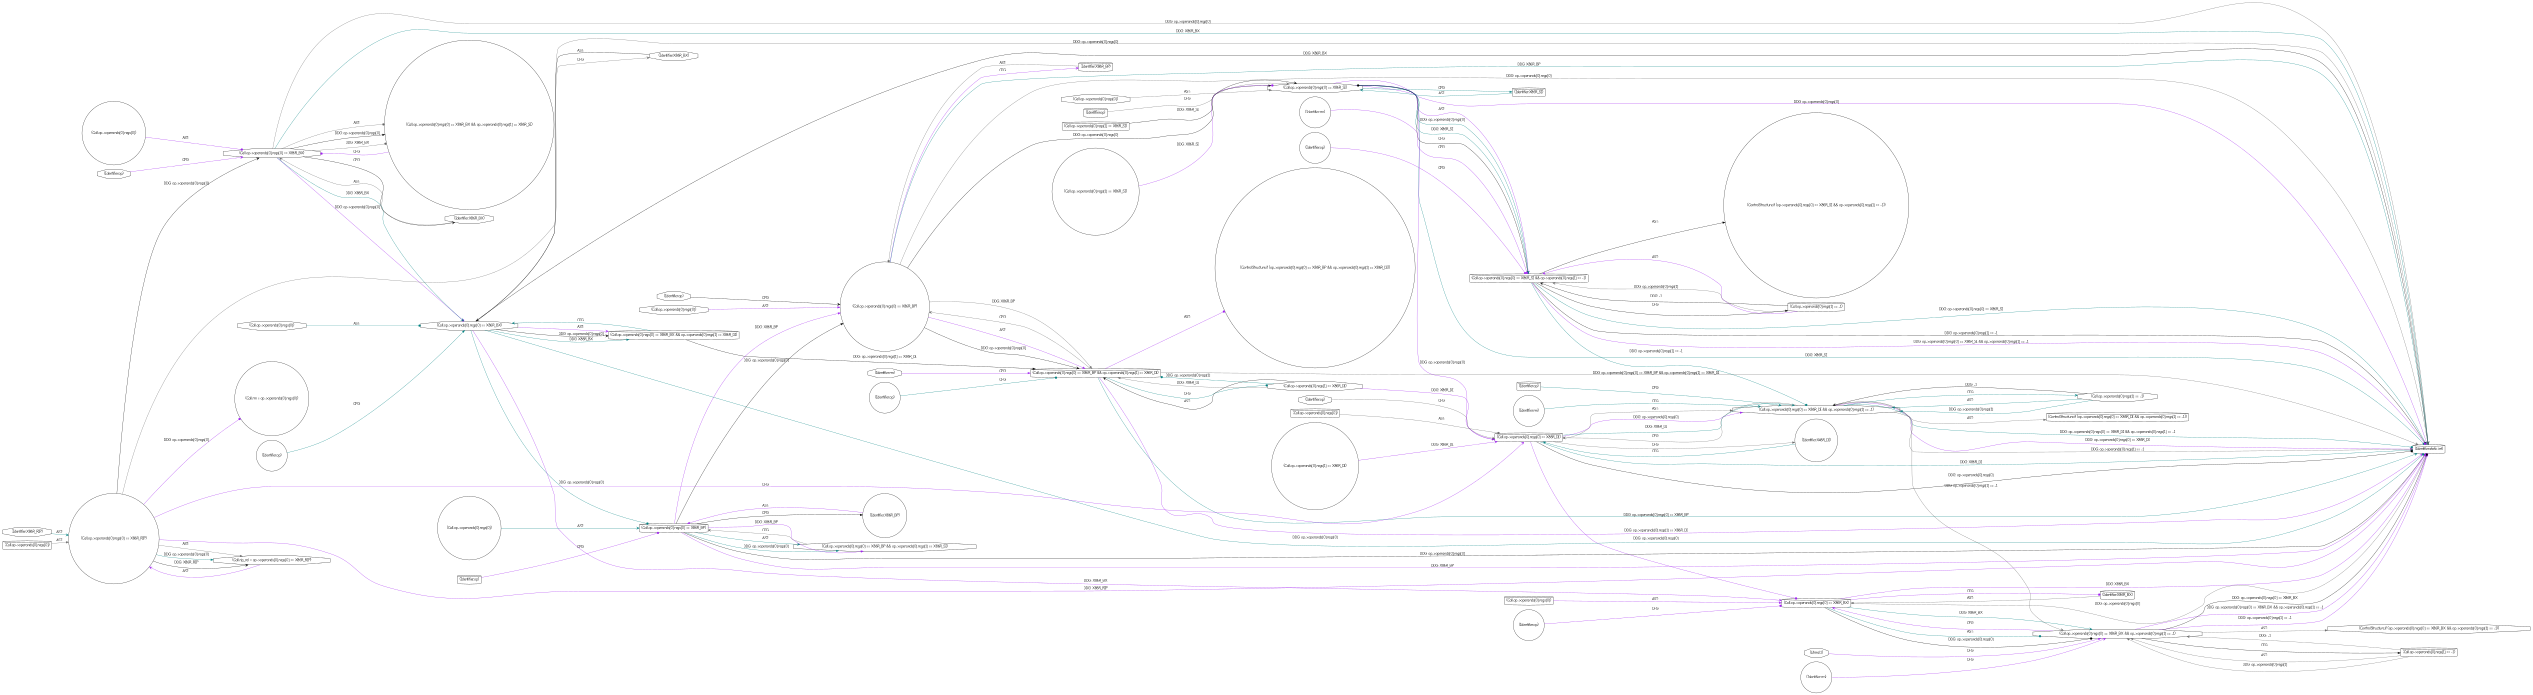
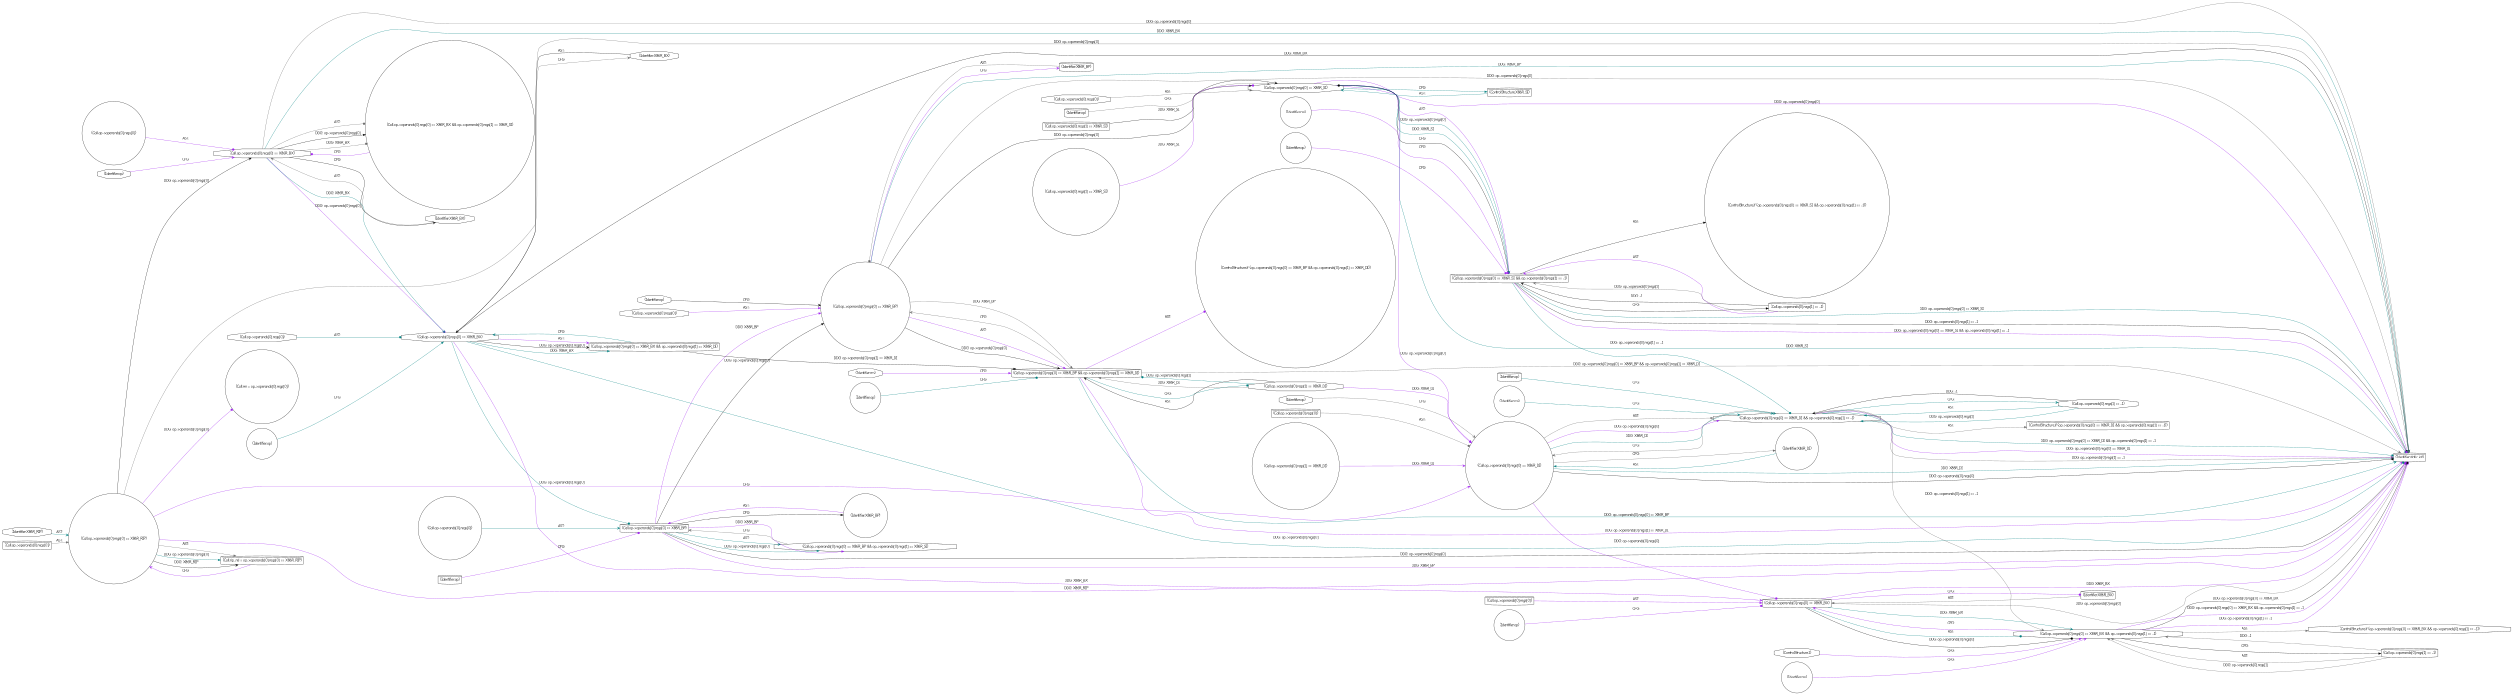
(1529, 92) -> (1509, 92)
(1529, 437) -> (1509, 466)
(1656, 452) -> (1637, 465)
(272, 560) -> (262, 560)
(186, 571) -> (186, 571)
(1816, 653) -> (1797, 653)
